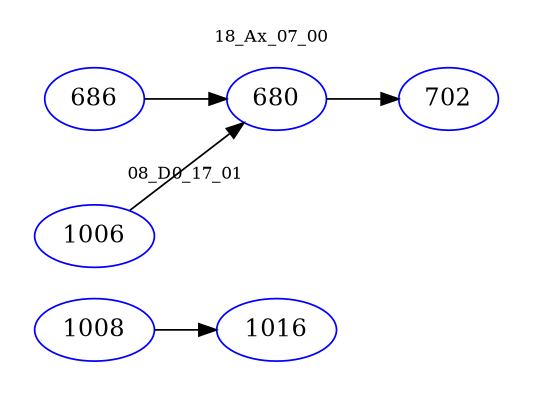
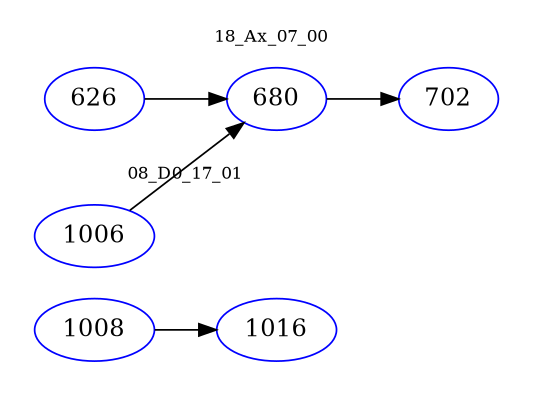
(95, 99) -> (95, 99)
